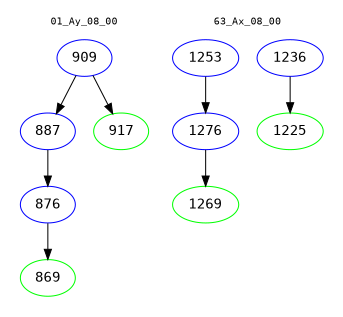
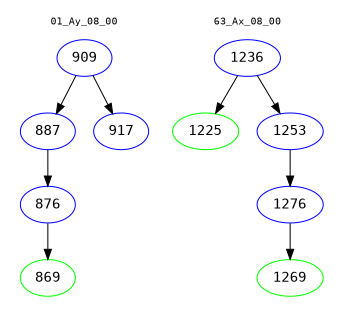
none -> (266, 90)
(121, 131) -> (121, 131)
